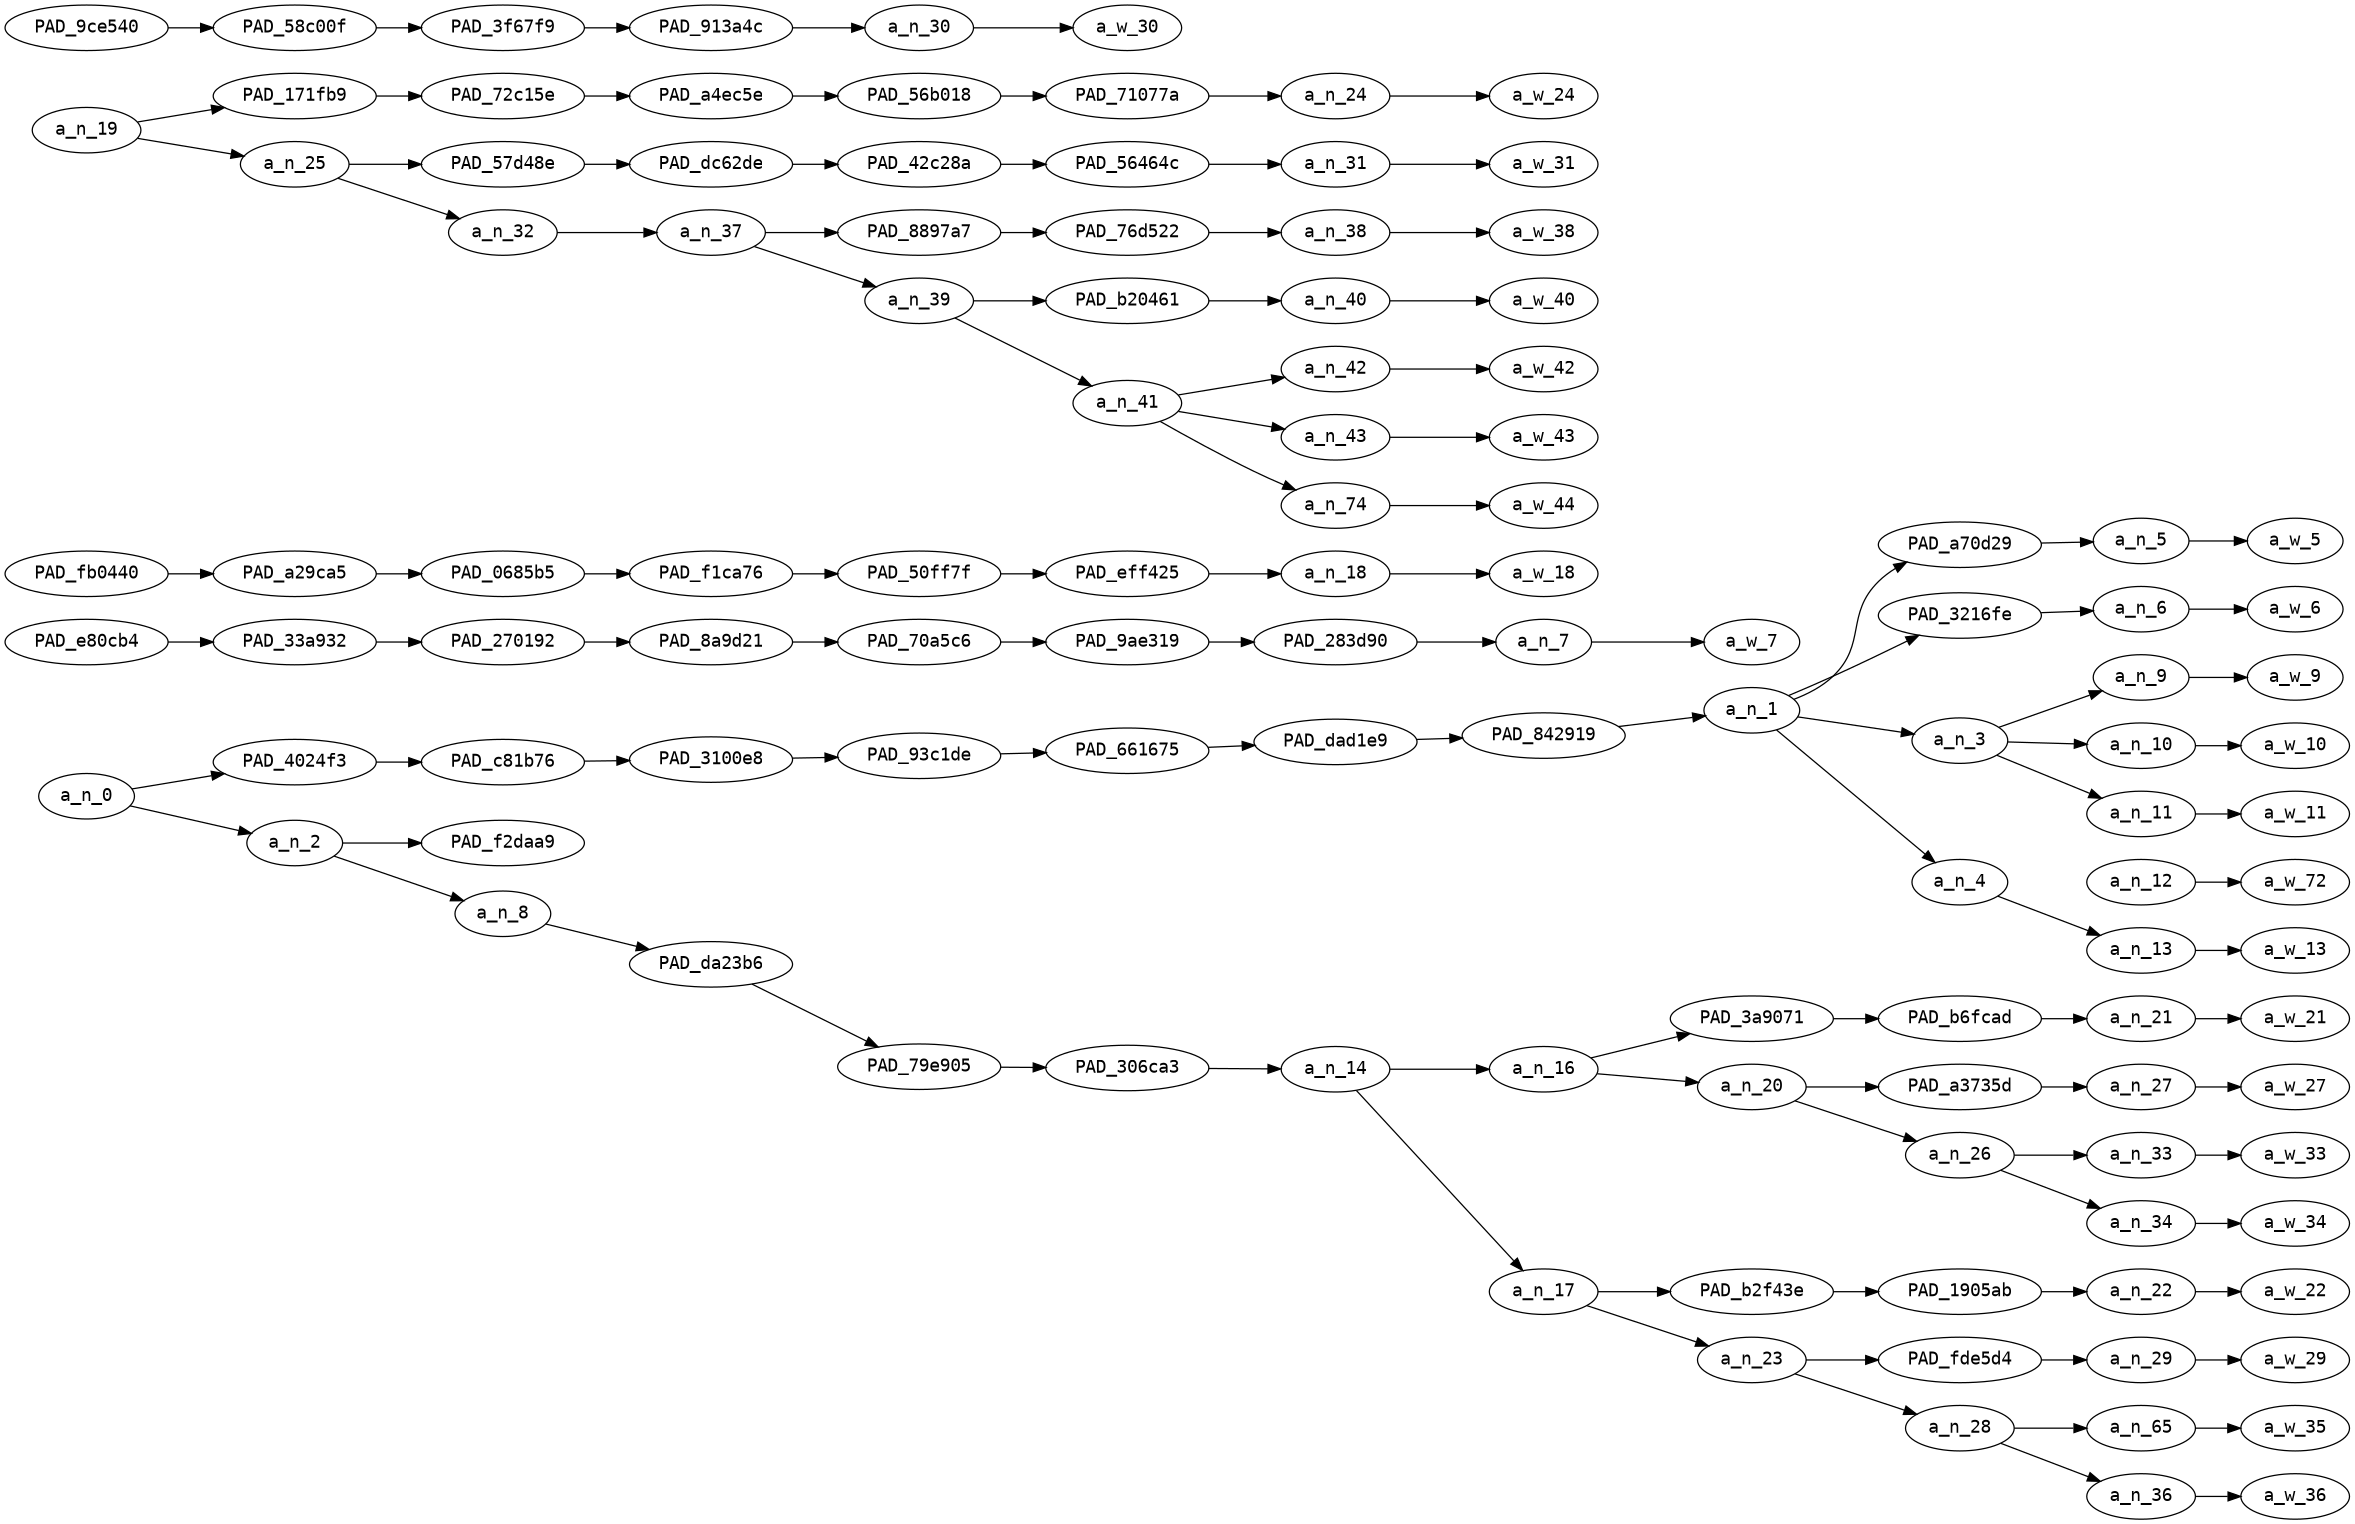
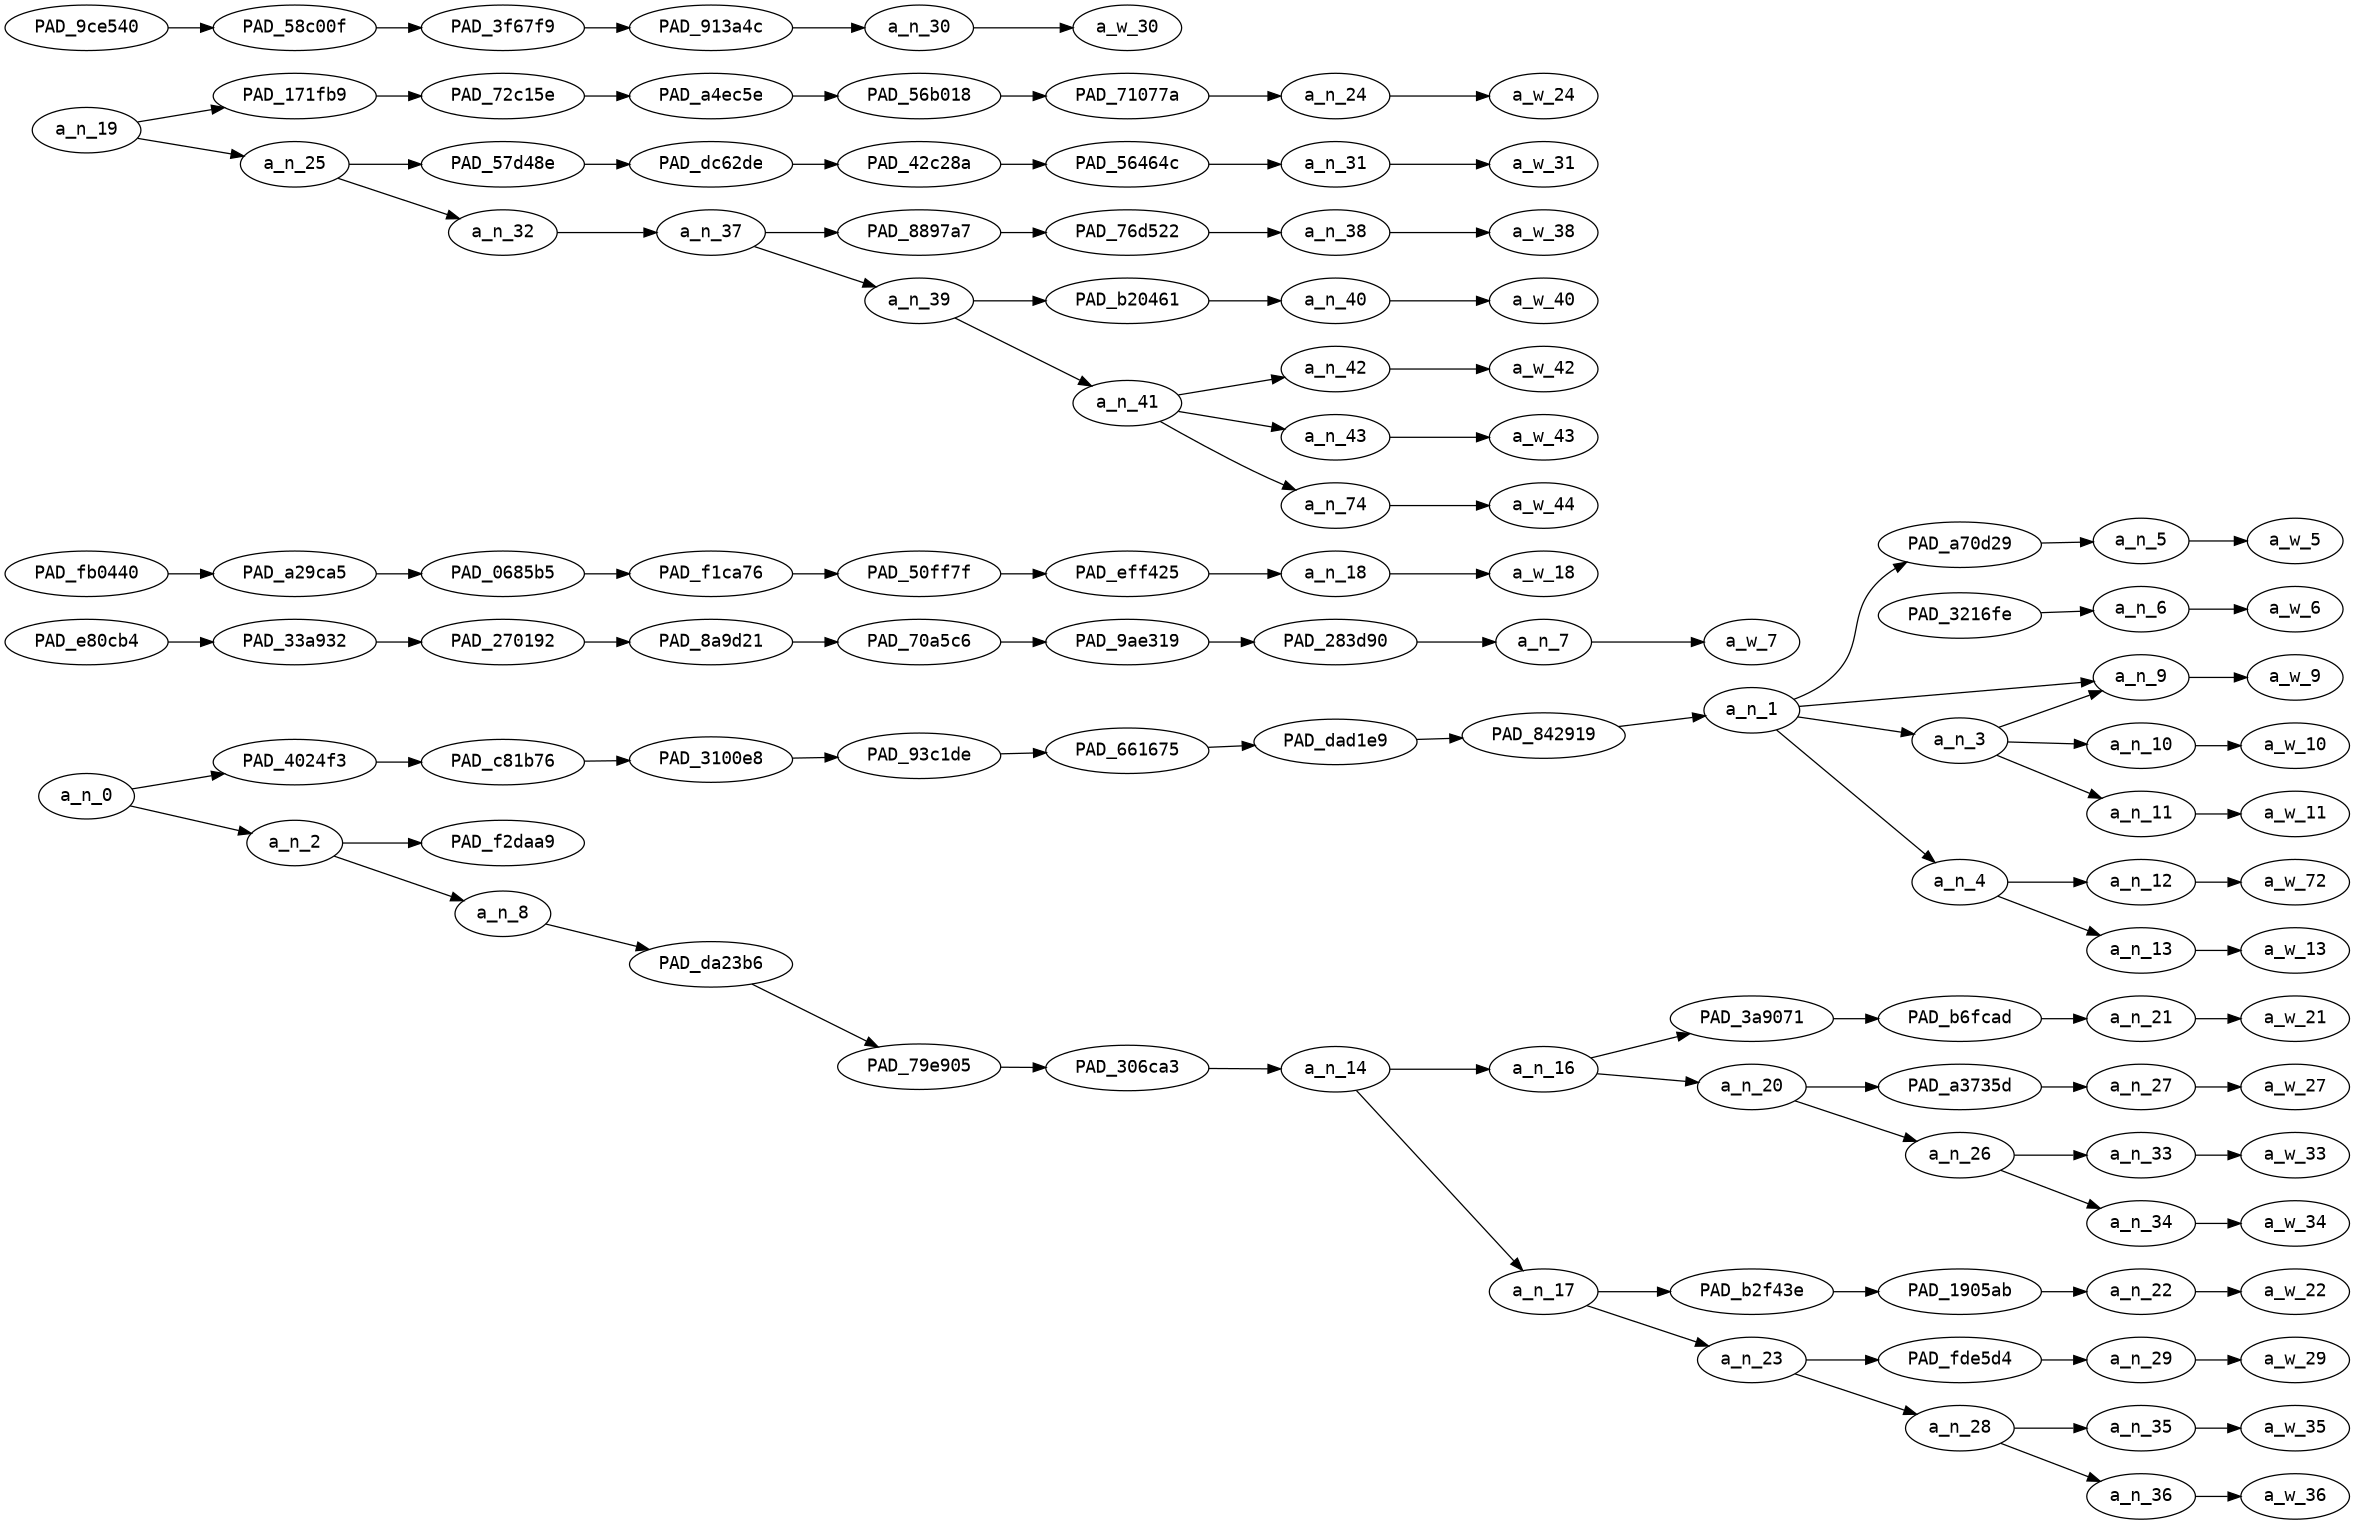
(1851, 668) -> (1940, 694)
none -> (2041, 882)
(2141, 1428) -> (2141, 1428)
